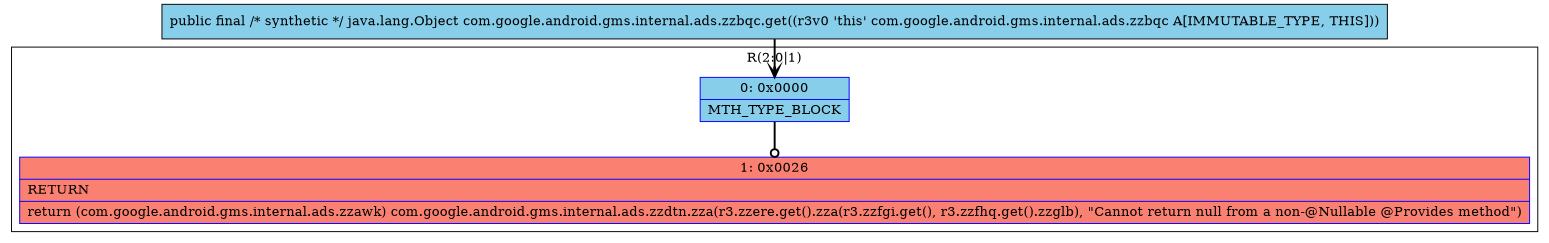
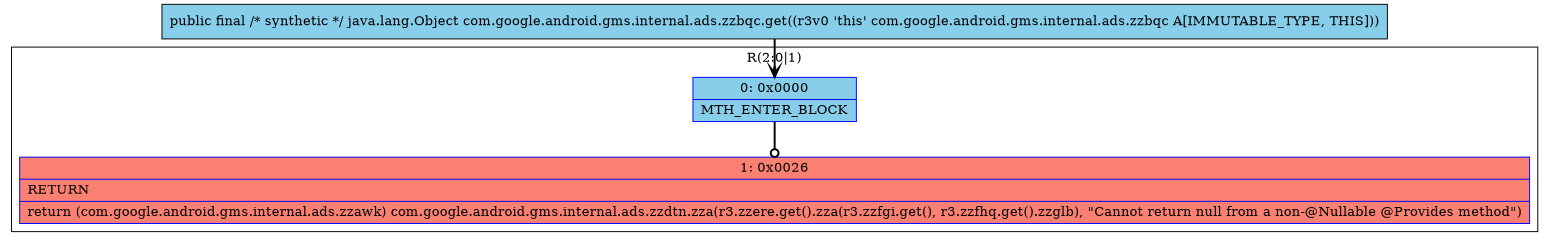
(775, 110) -> (775, 110)
